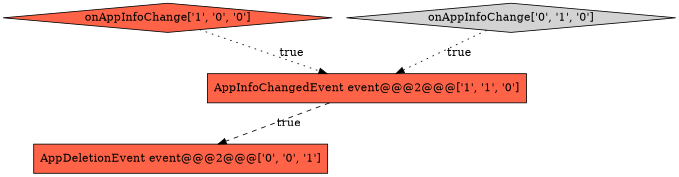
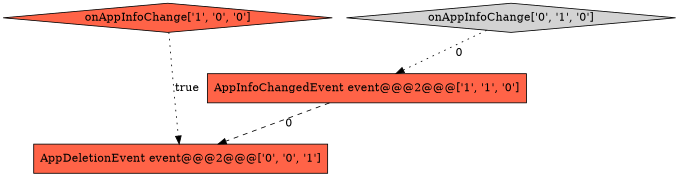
(259, 50) -> (173, 84)
(460, 53) -> (460, 53)
(289, 123) -> (289, 123)
